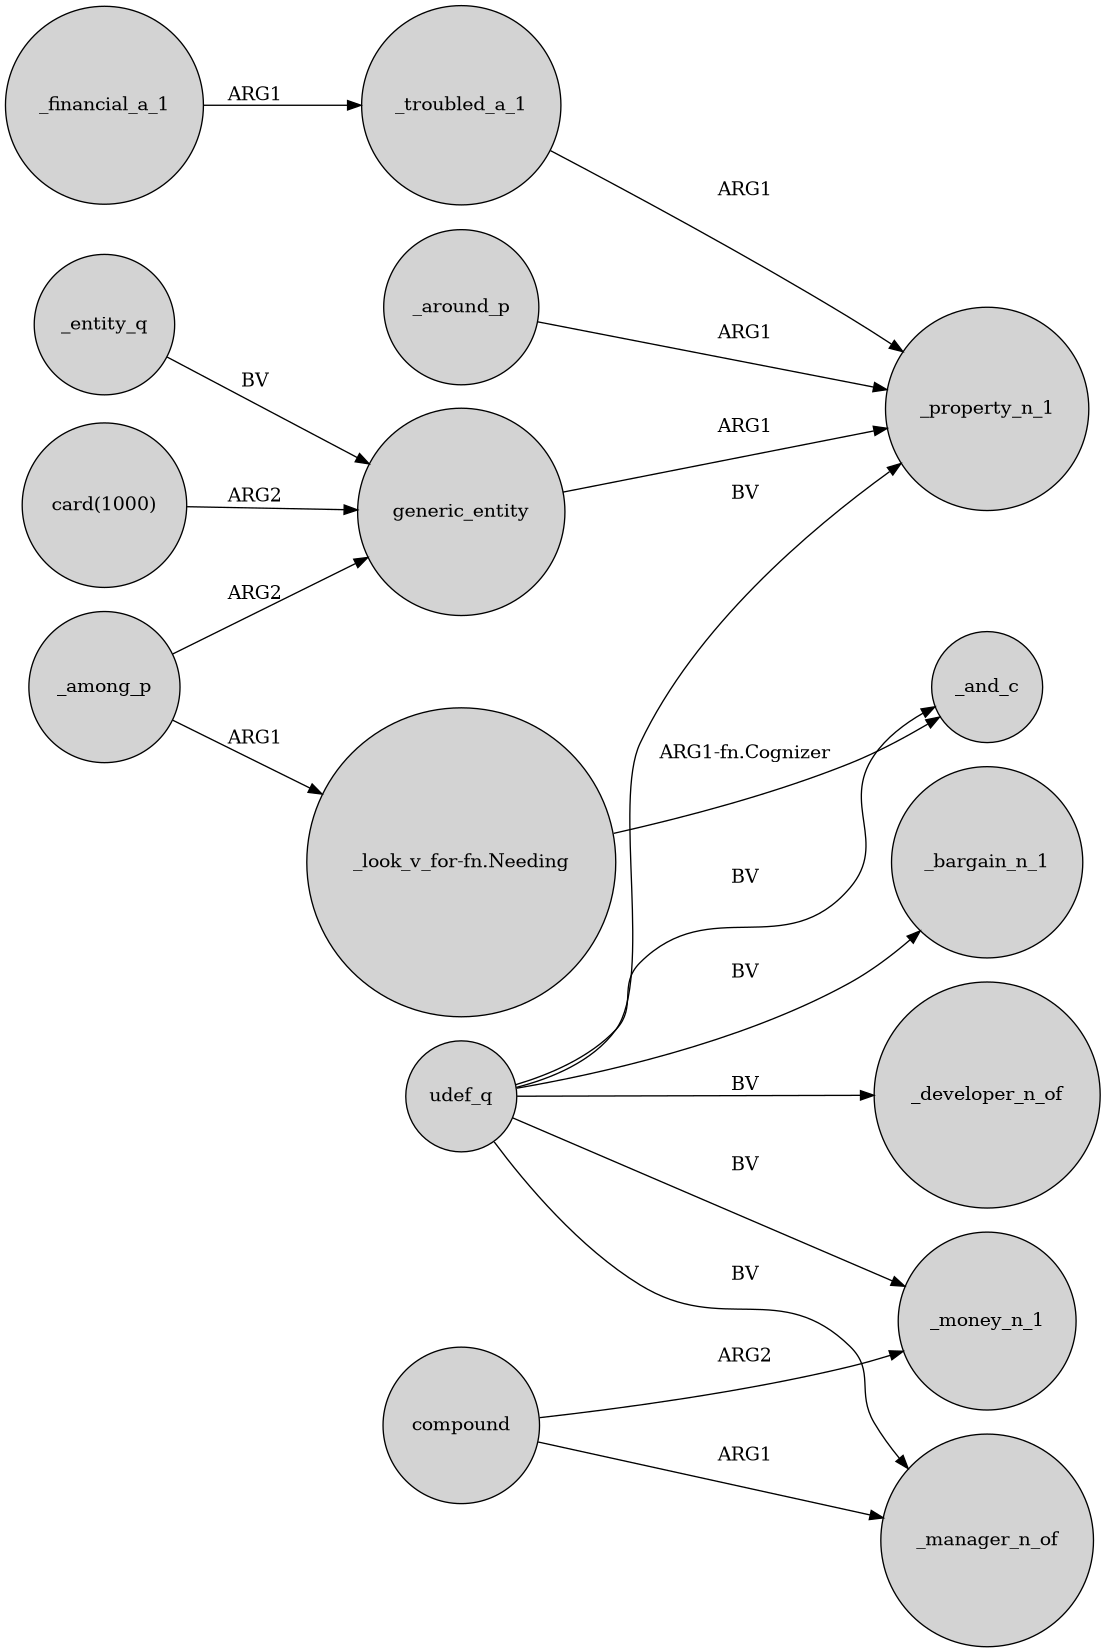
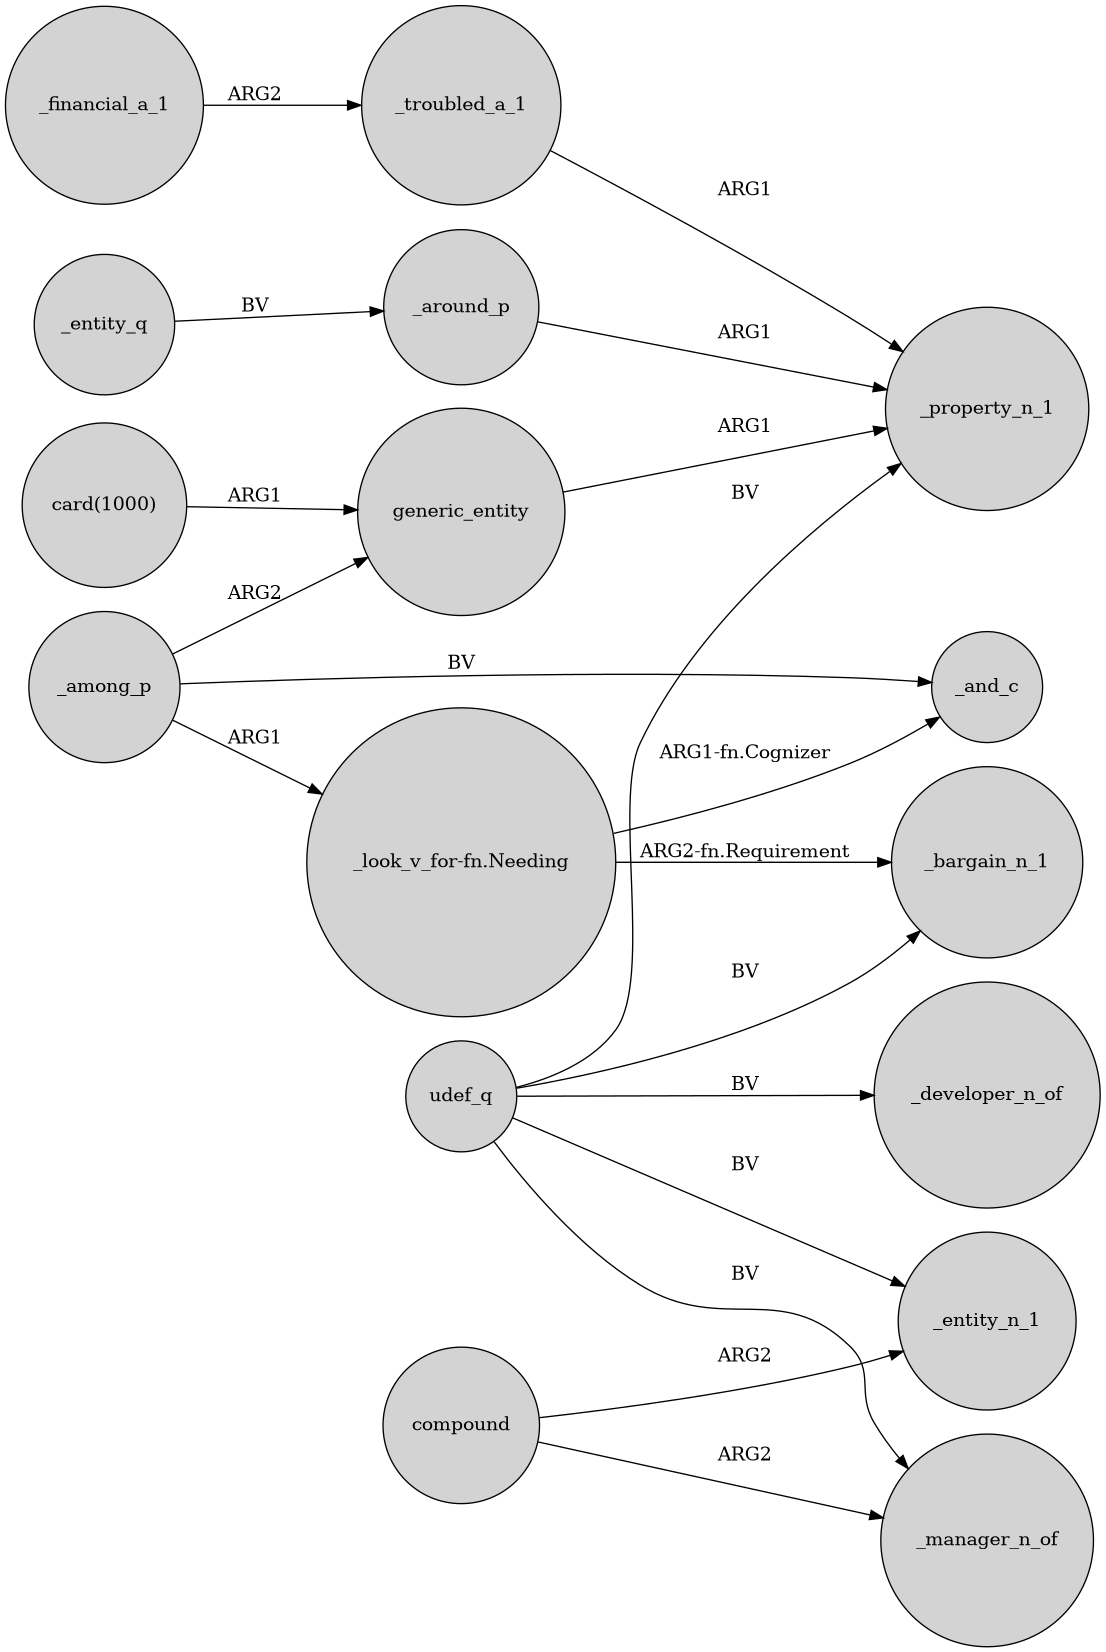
(255, 95) -> (255, 95)
(262, 407) -> (273, 316)
(255, 496) -> (255, 496)
none -> (747, 862)
(754, 927) -> (549, 675)
(987, 1321) -> (987, 1321)
(745, 1455) -> (745, 1455)
